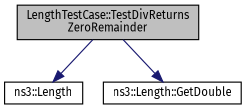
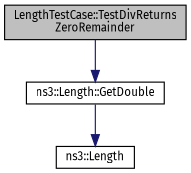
(77, 57) -> (95, 119)
